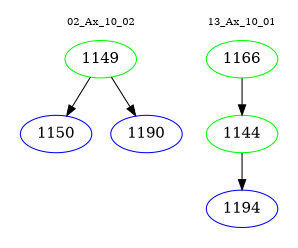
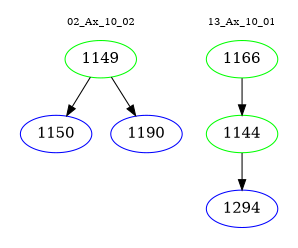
(242, 209) -> (242, 209)
